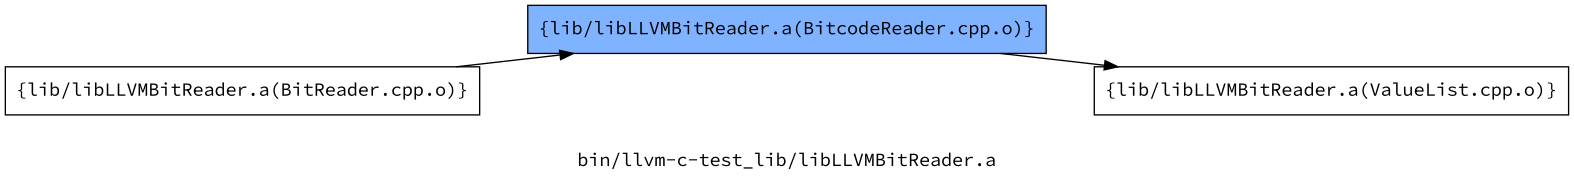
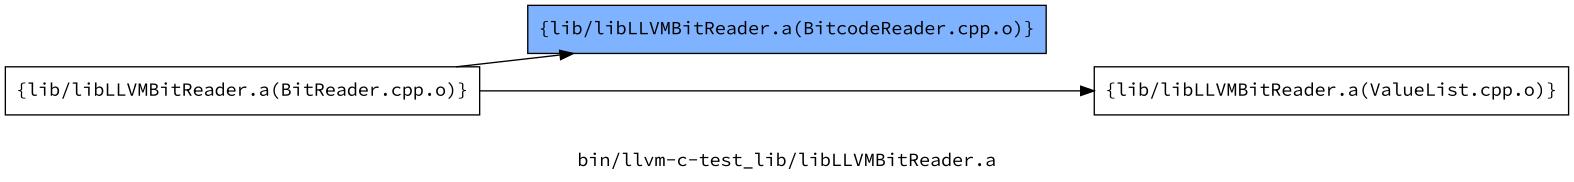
(1052, 59) -> (780, 91)
